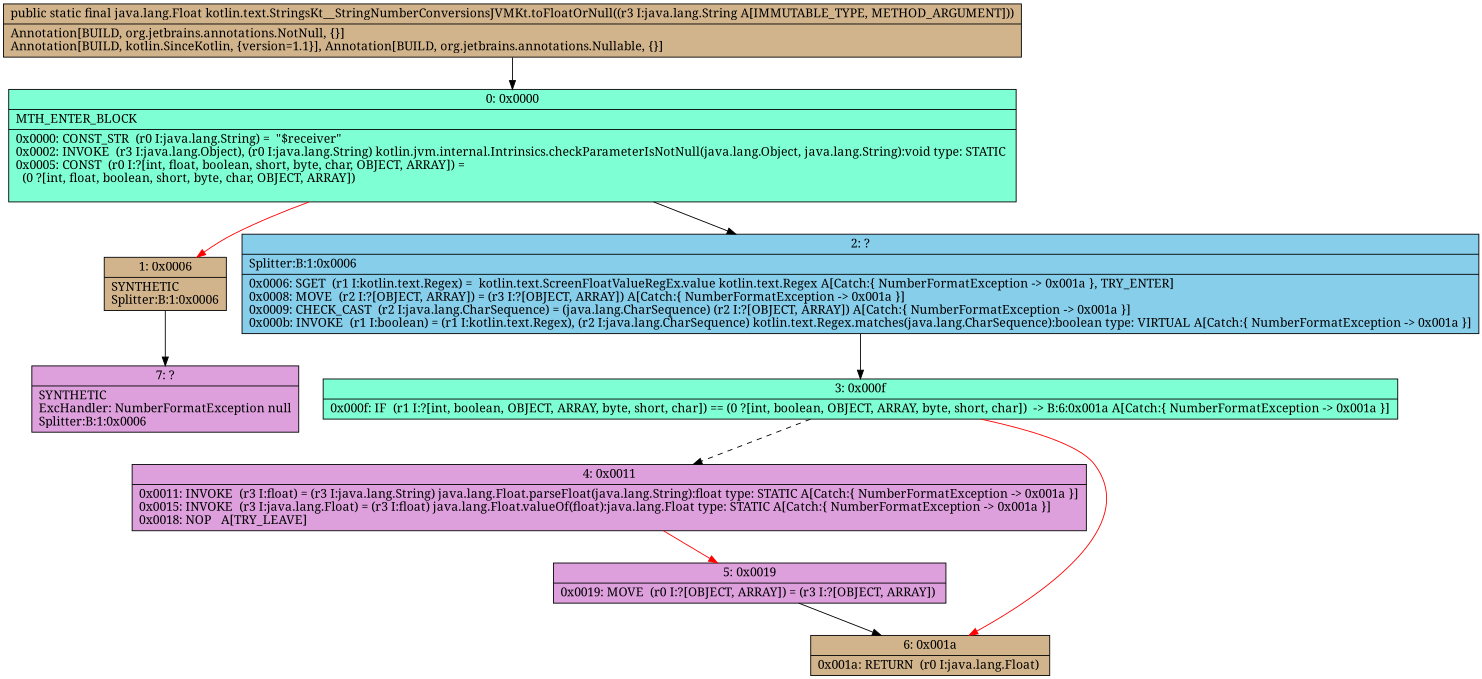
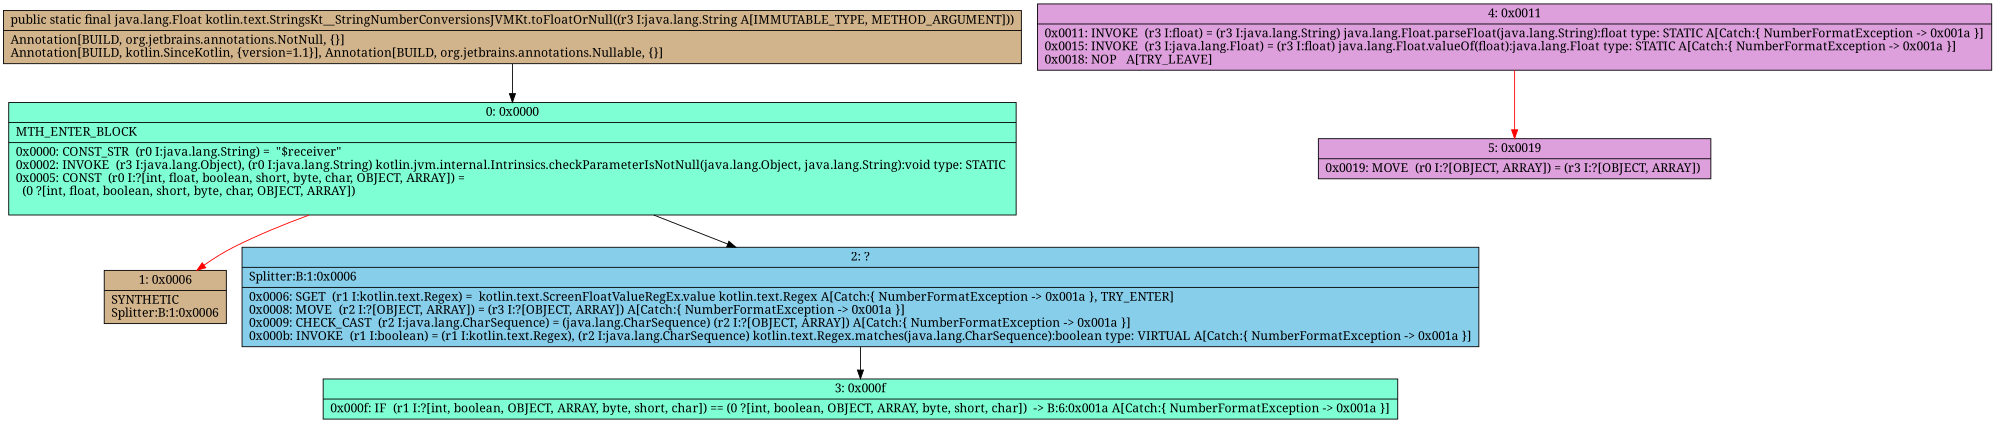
(165, 399) -> none
(756, 440) -> none
(930, 655) -> none
